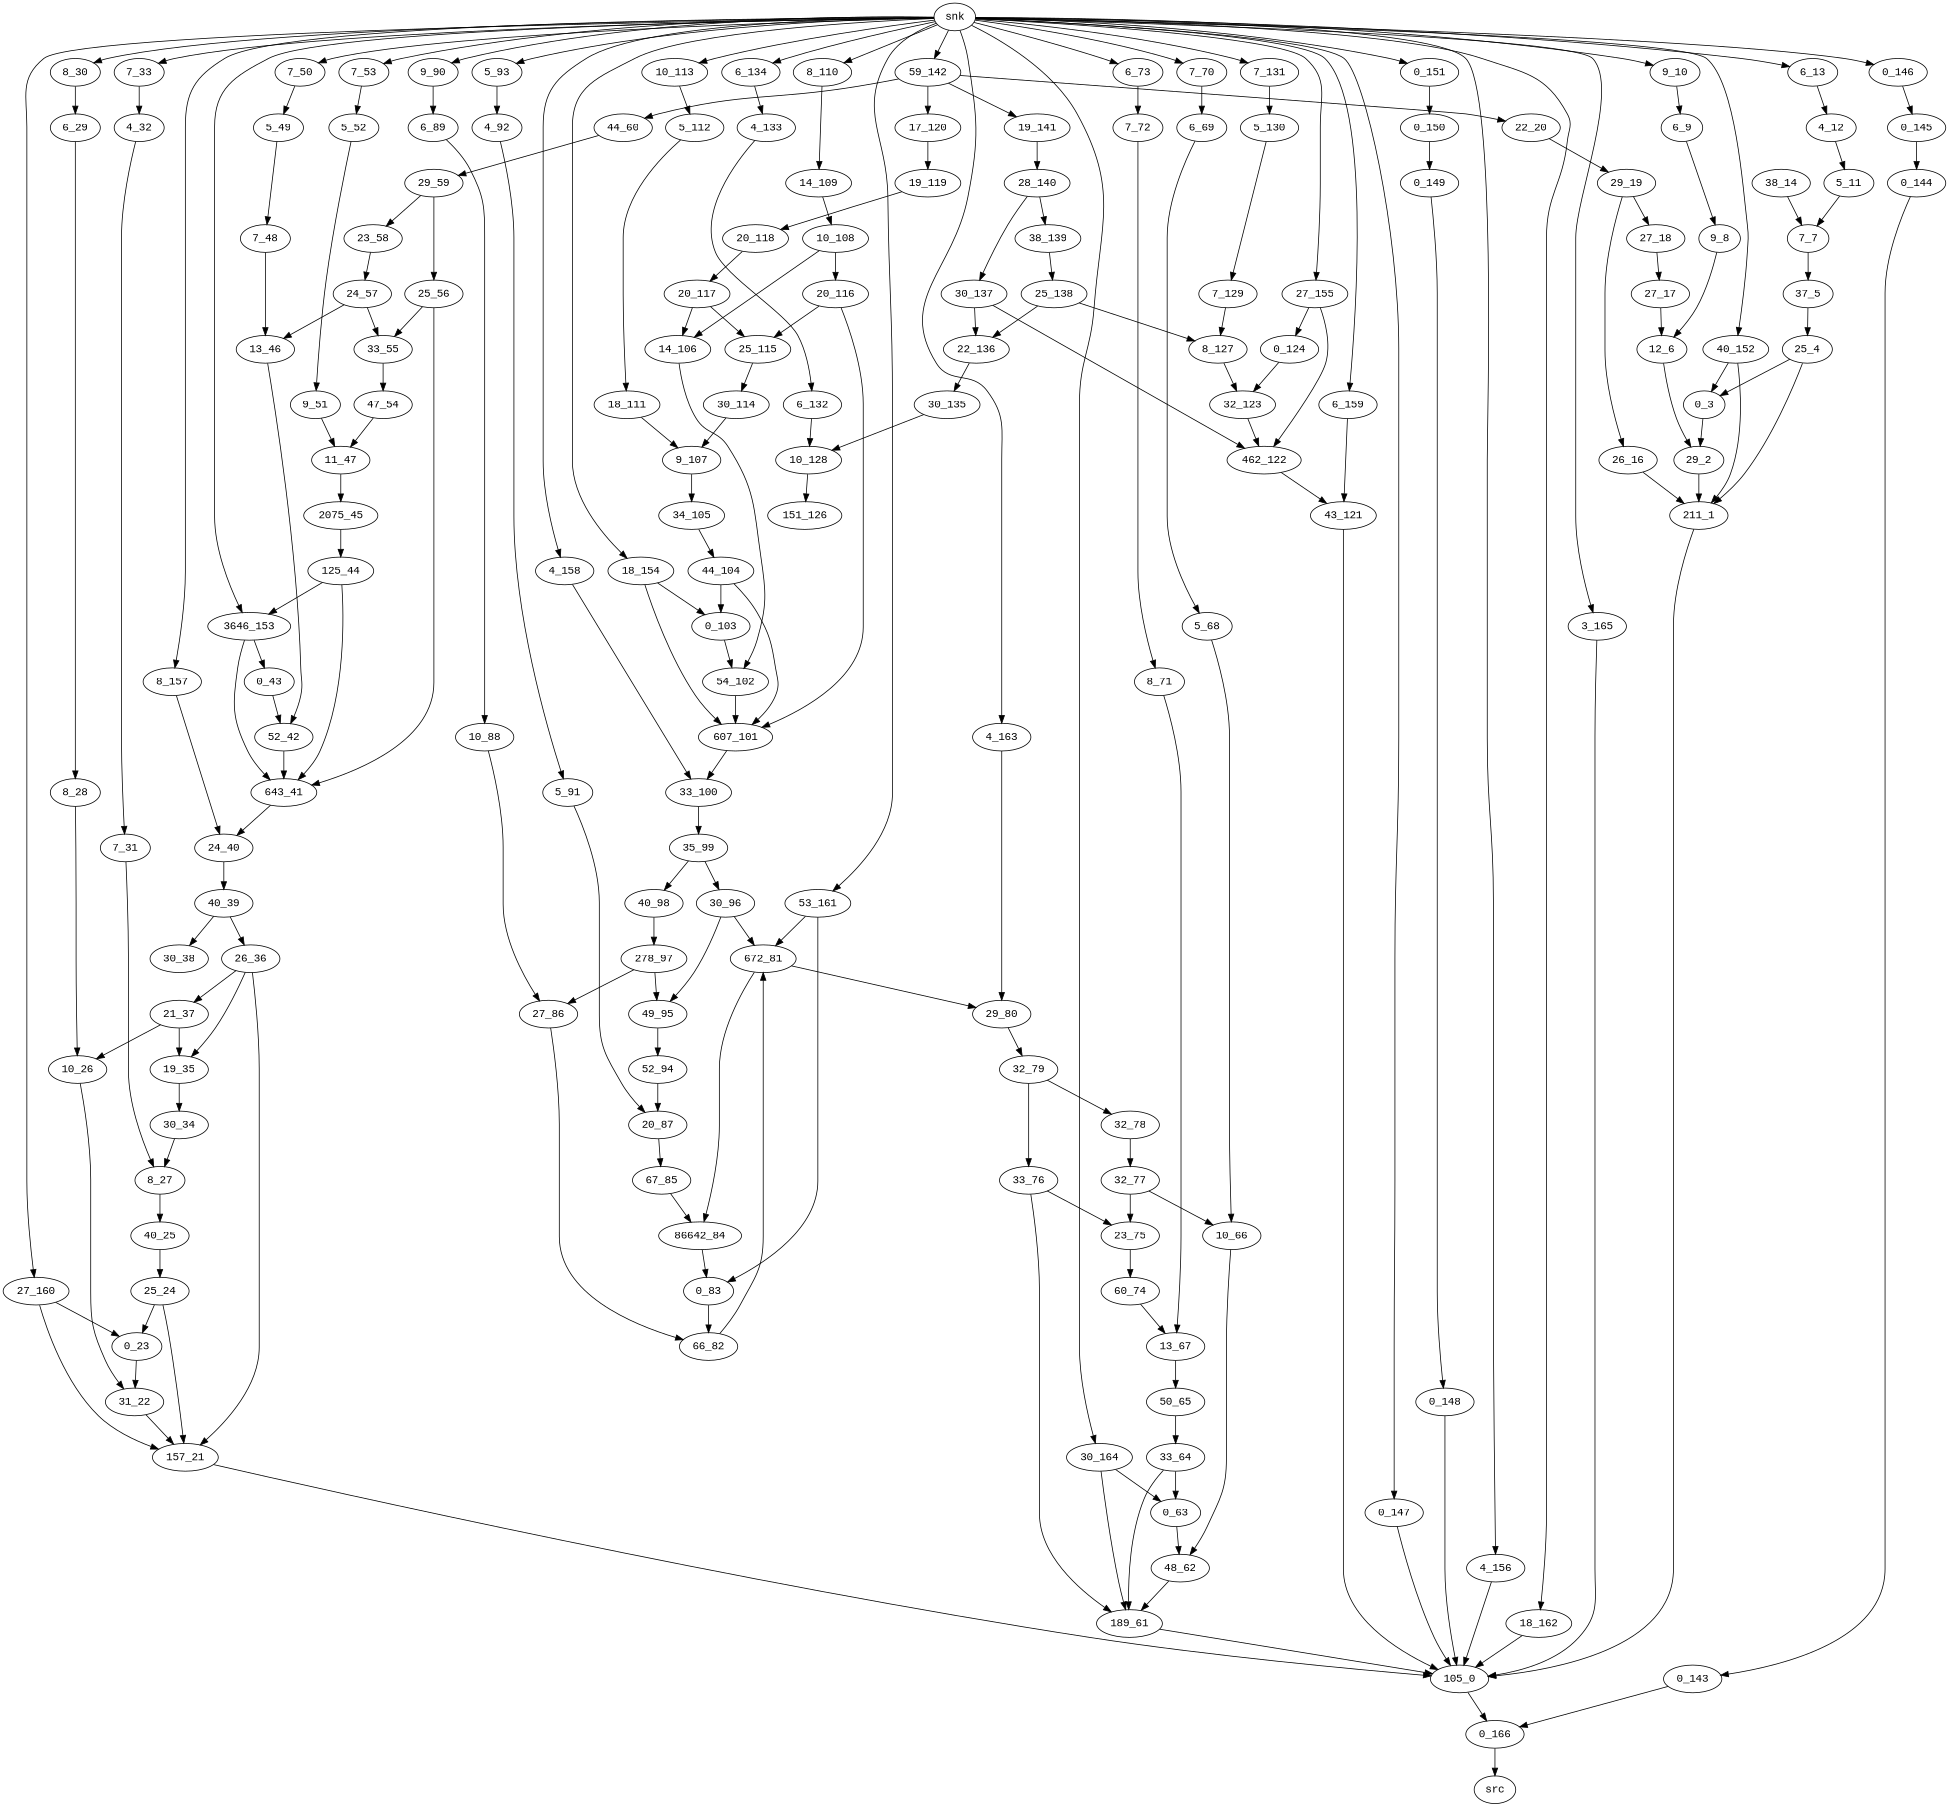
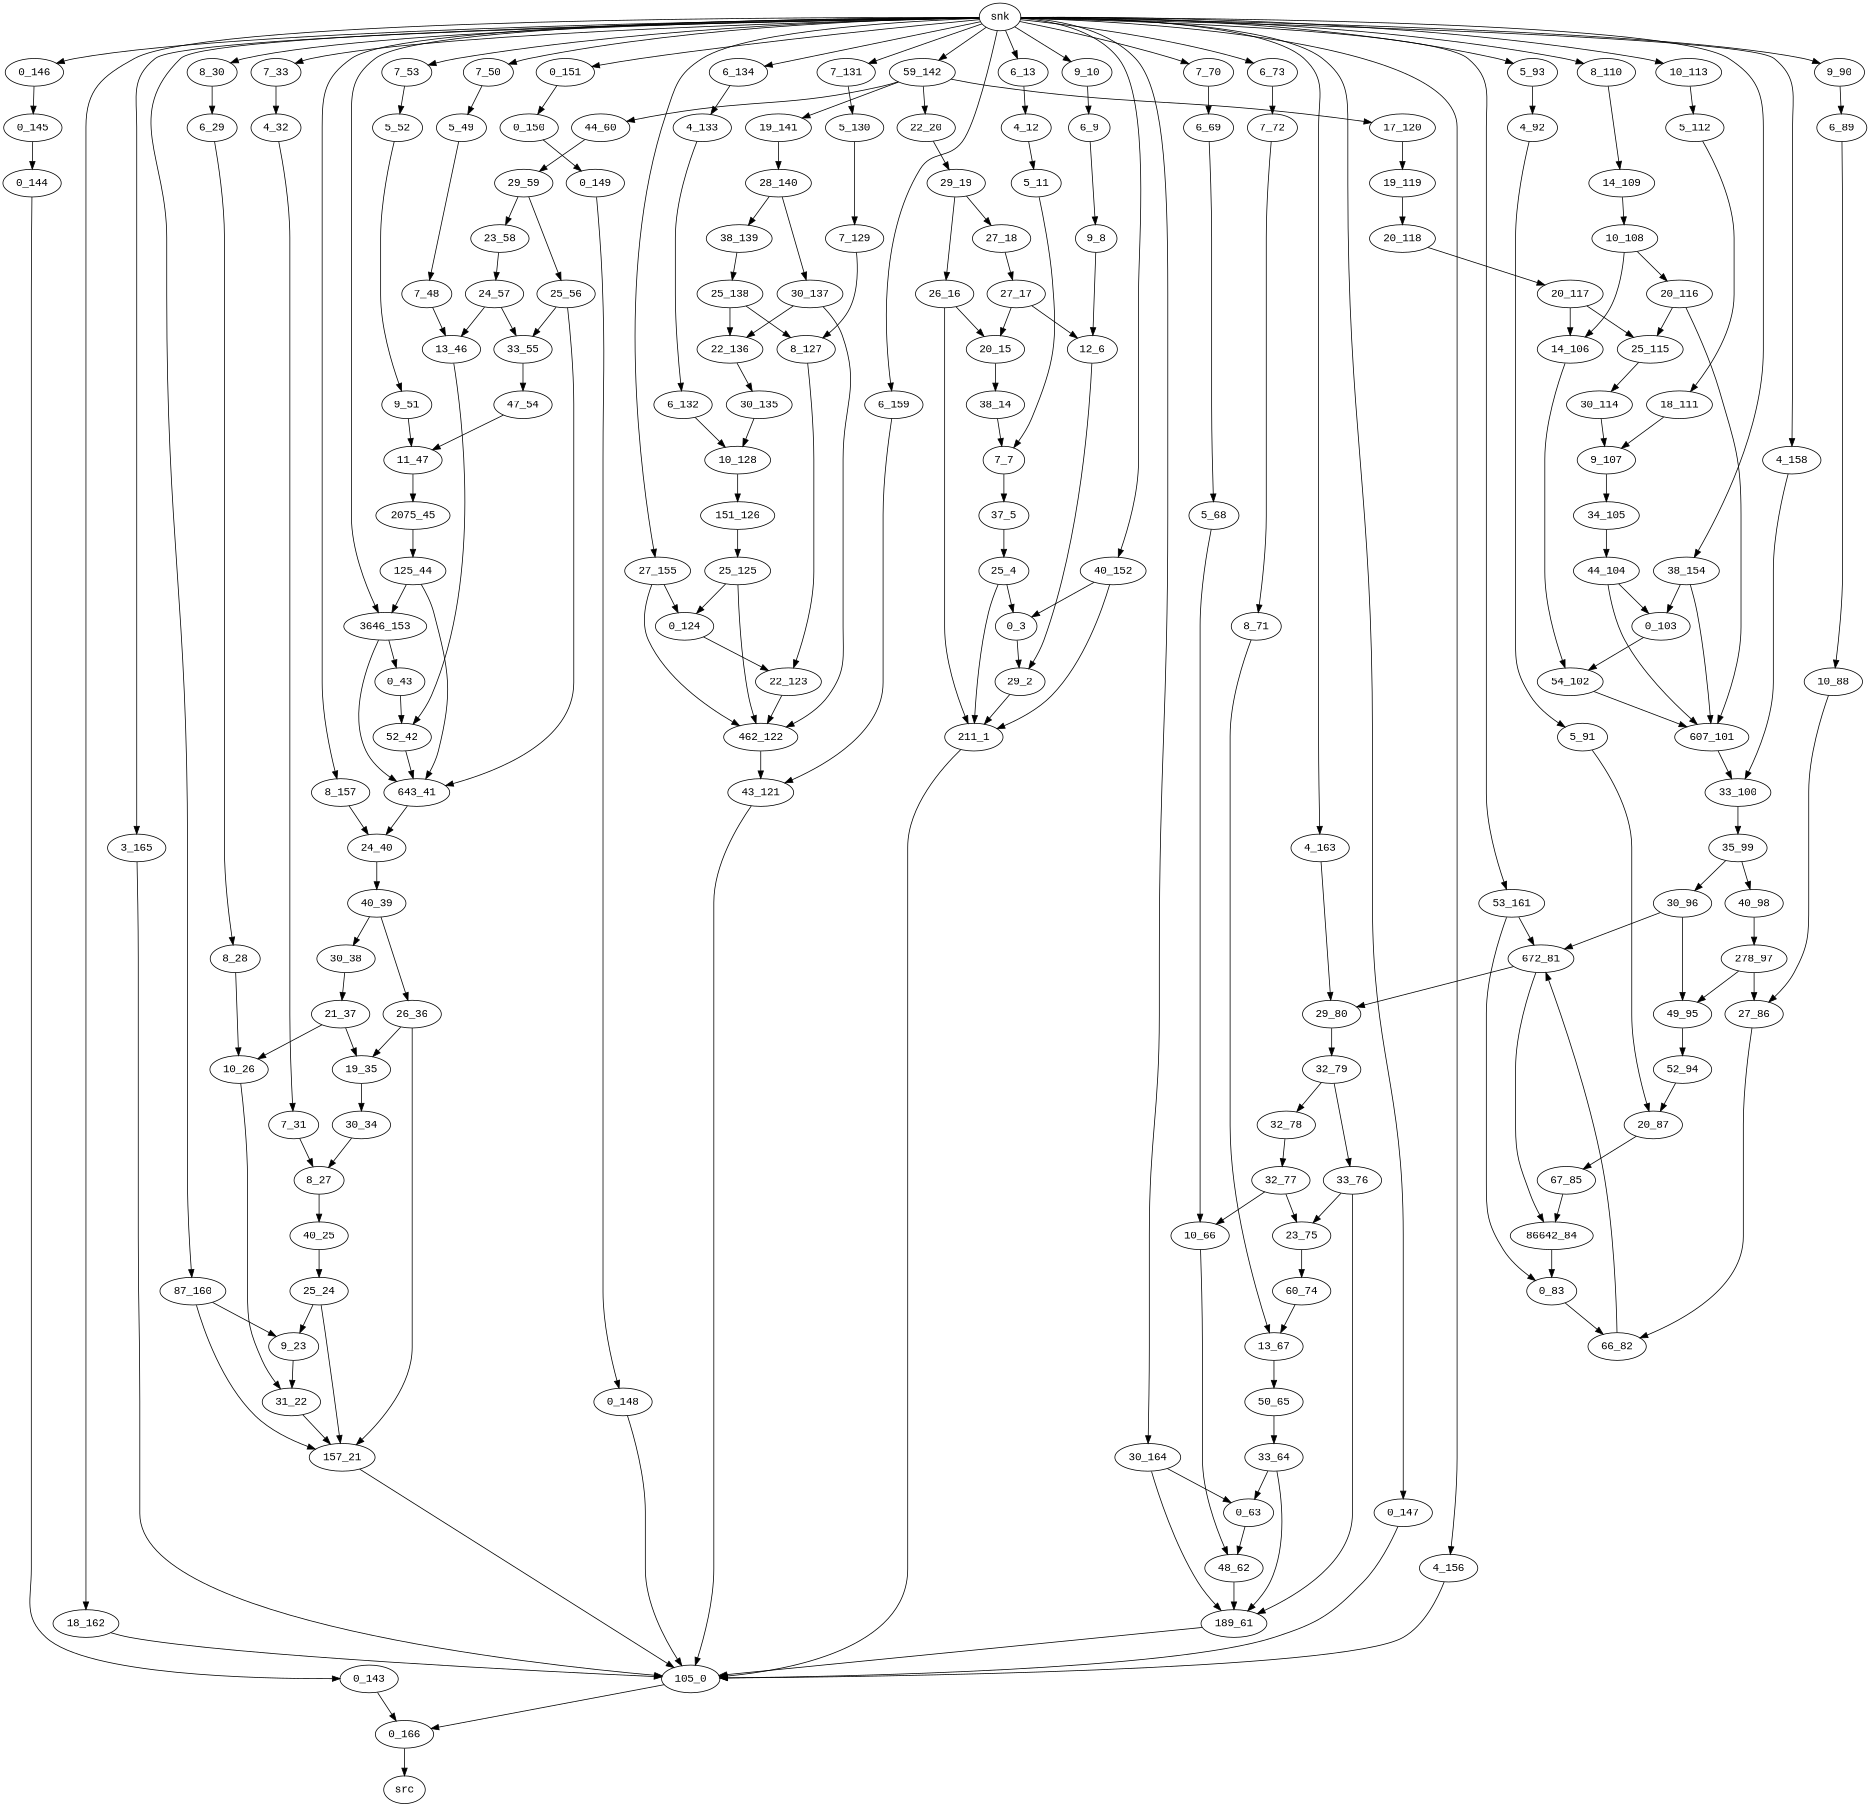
none -> (995, 349)
(1243, 405) -> (788, 682)
(641, 571) -> (1686, 571)
none -> (738, 571)
(218, 984) -> (344, 983)
(36, 1291) -> (193, 1291)
(137, 1347) -> (294, 1347)
